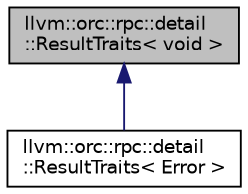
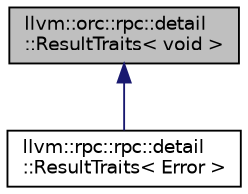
(124, 159) -> (124, 159)
